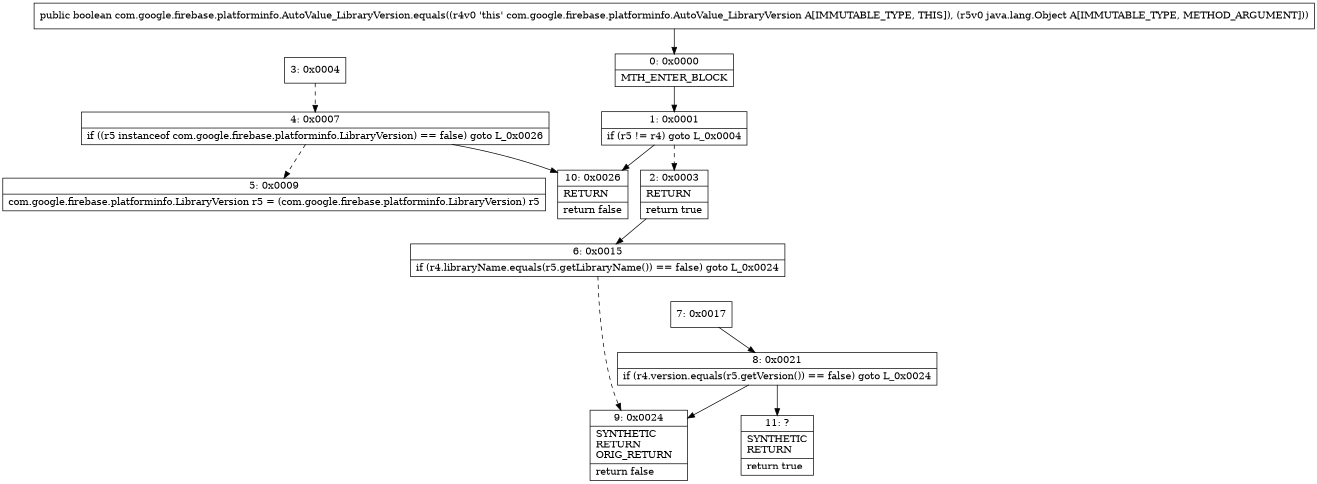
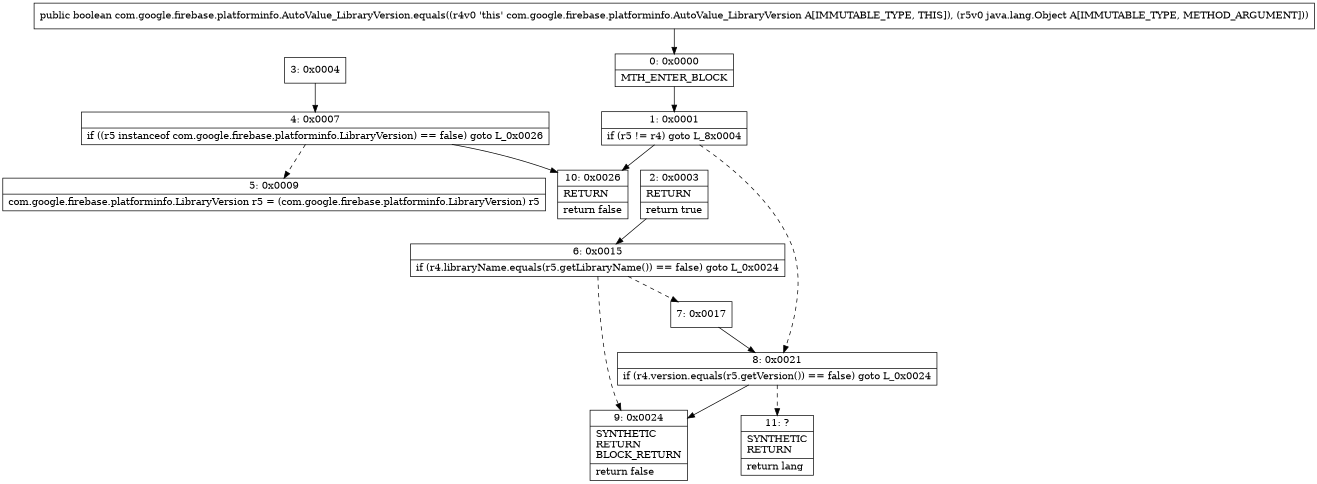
(315, 94) -> (315, 94)
(674, 136) -> (674, 136)
(674, 154) -> (784, 229)
none -> (650, 288)
(777, 397) -> (777, 397)
(634, 455) -> (639, 455)
(775, 467) -> (775, 467)
